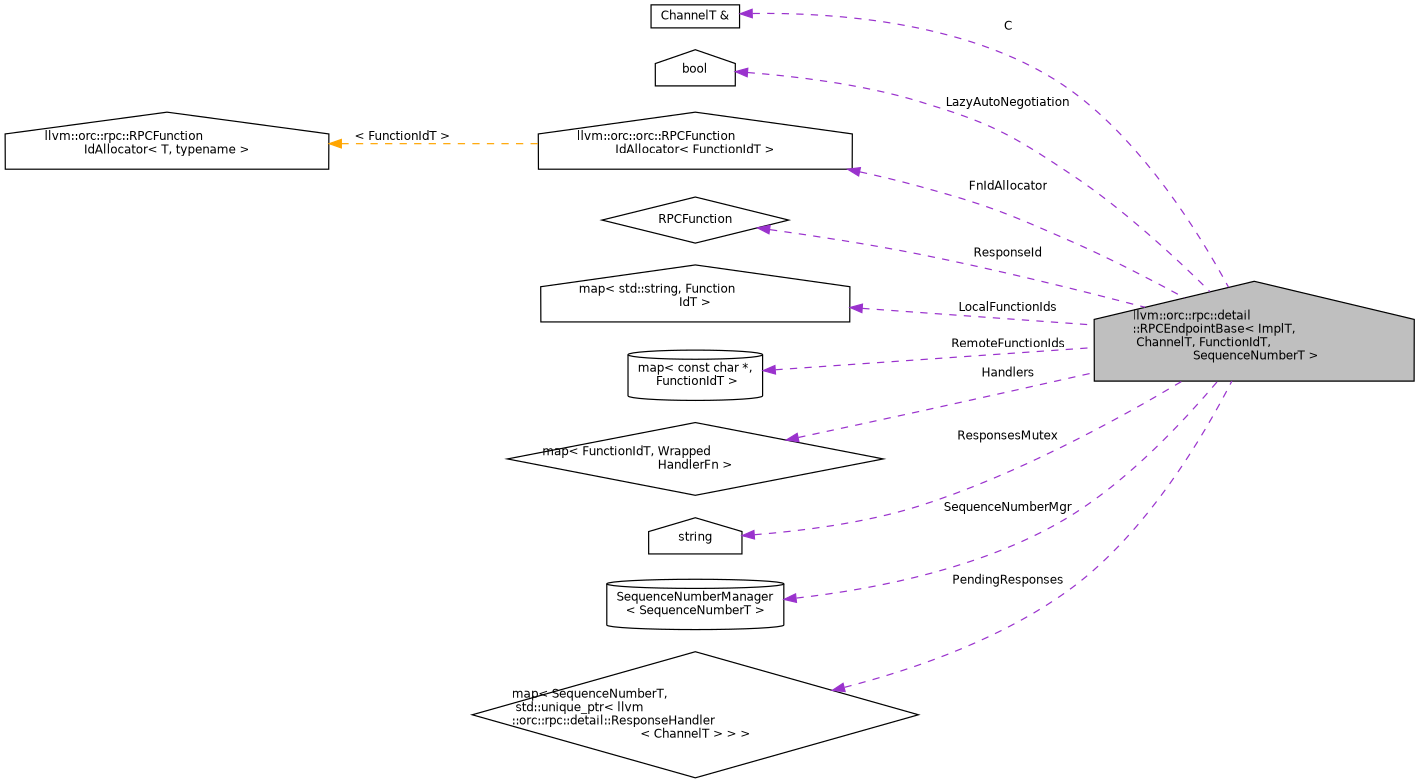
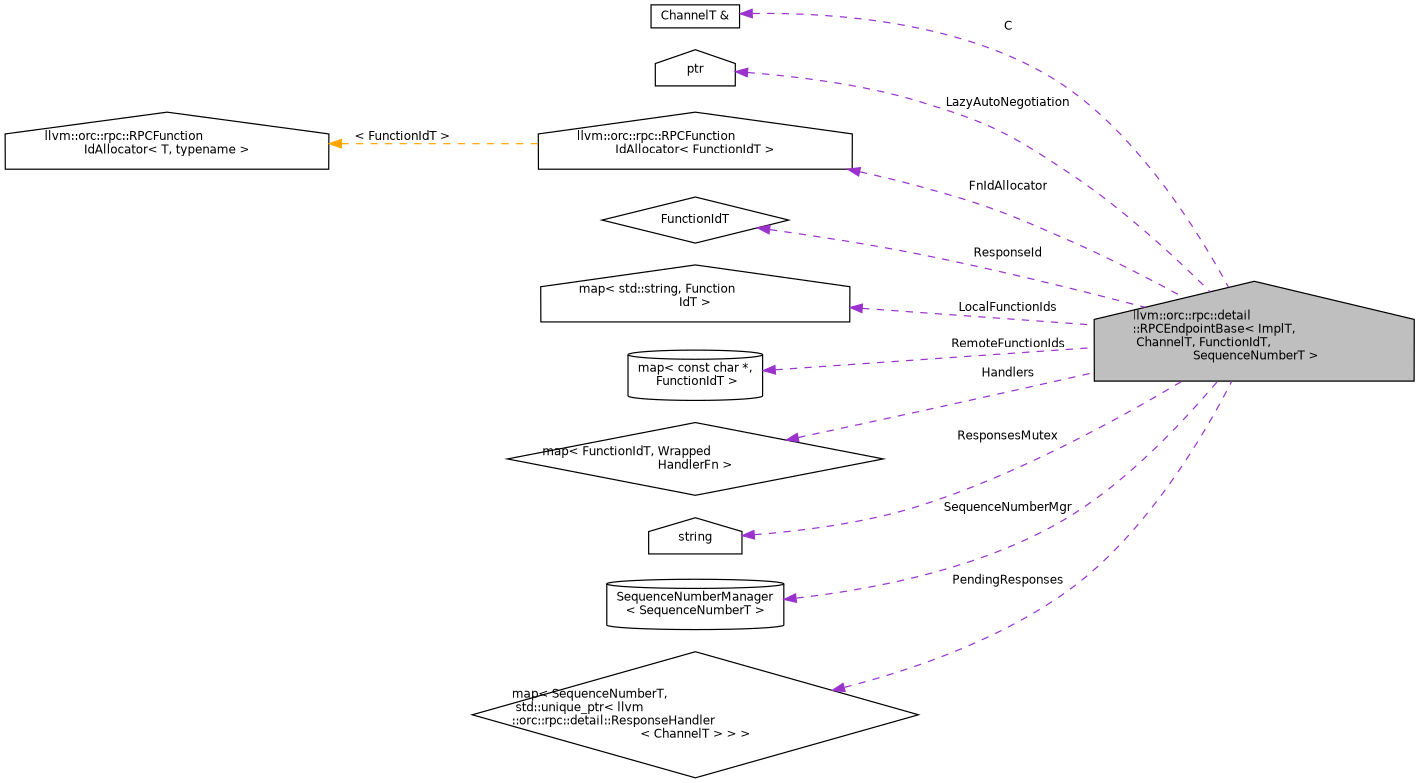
(695, 70) -> (695, 70)
(695, 144) -> (695, 144)
(695, 220) -> (695, 220)
